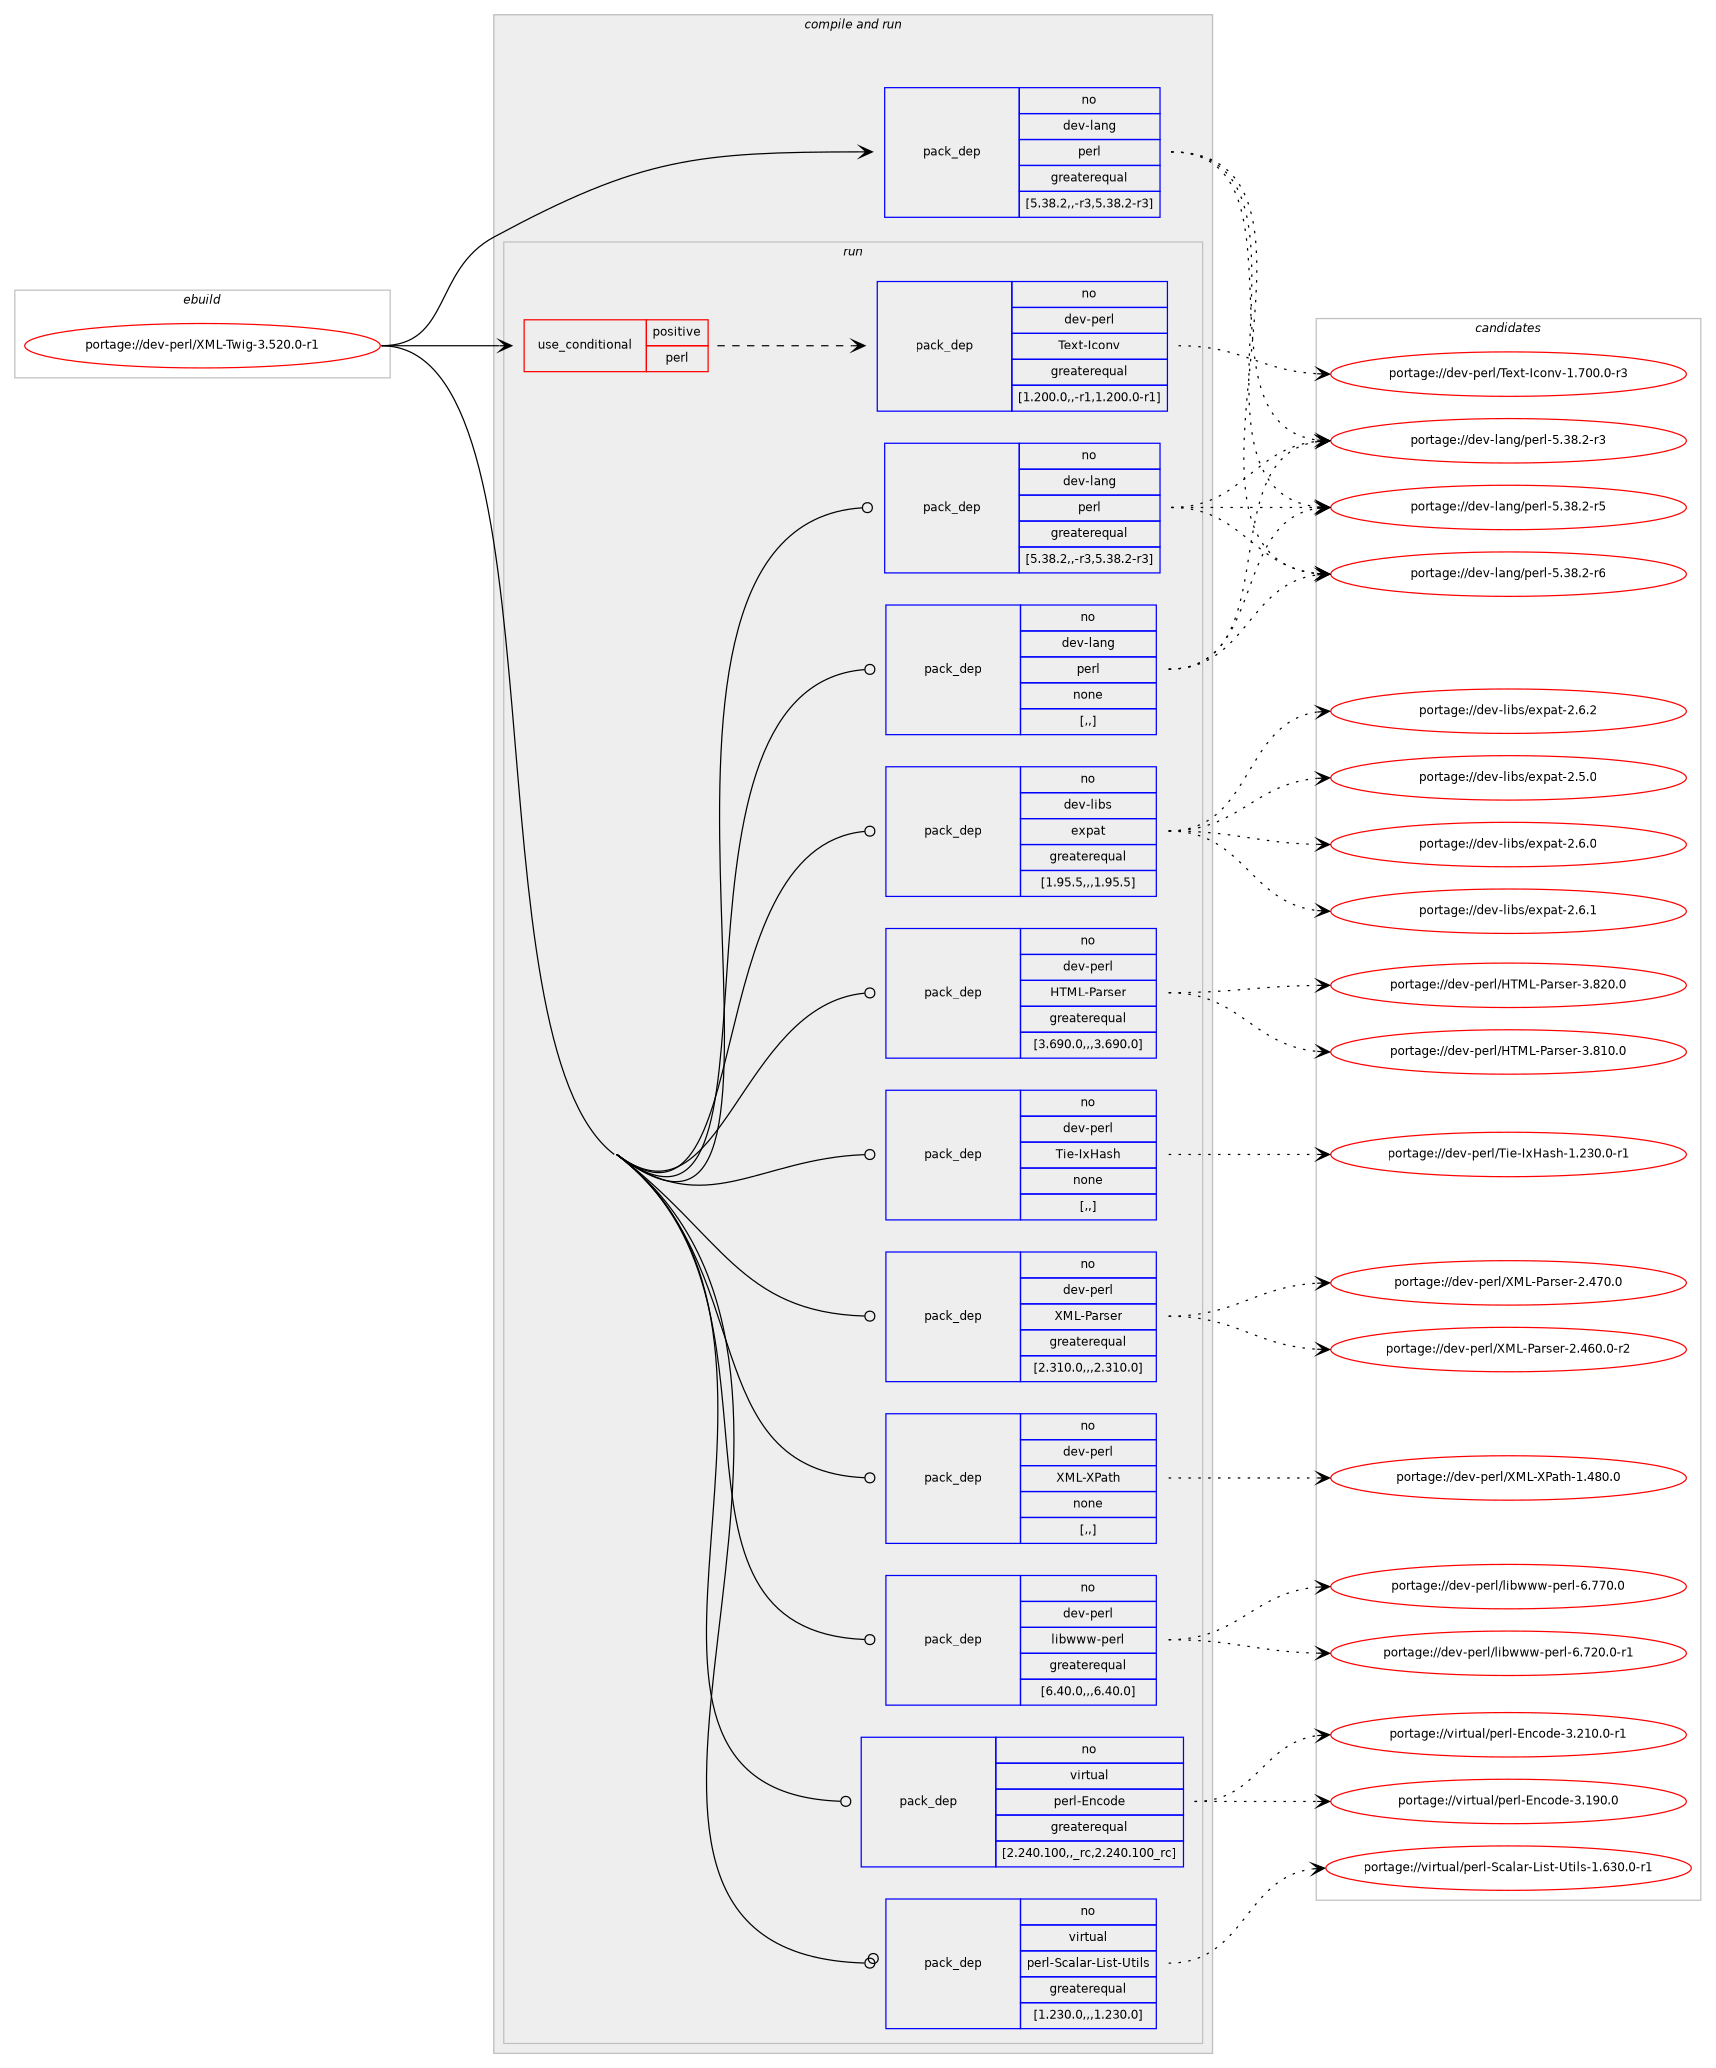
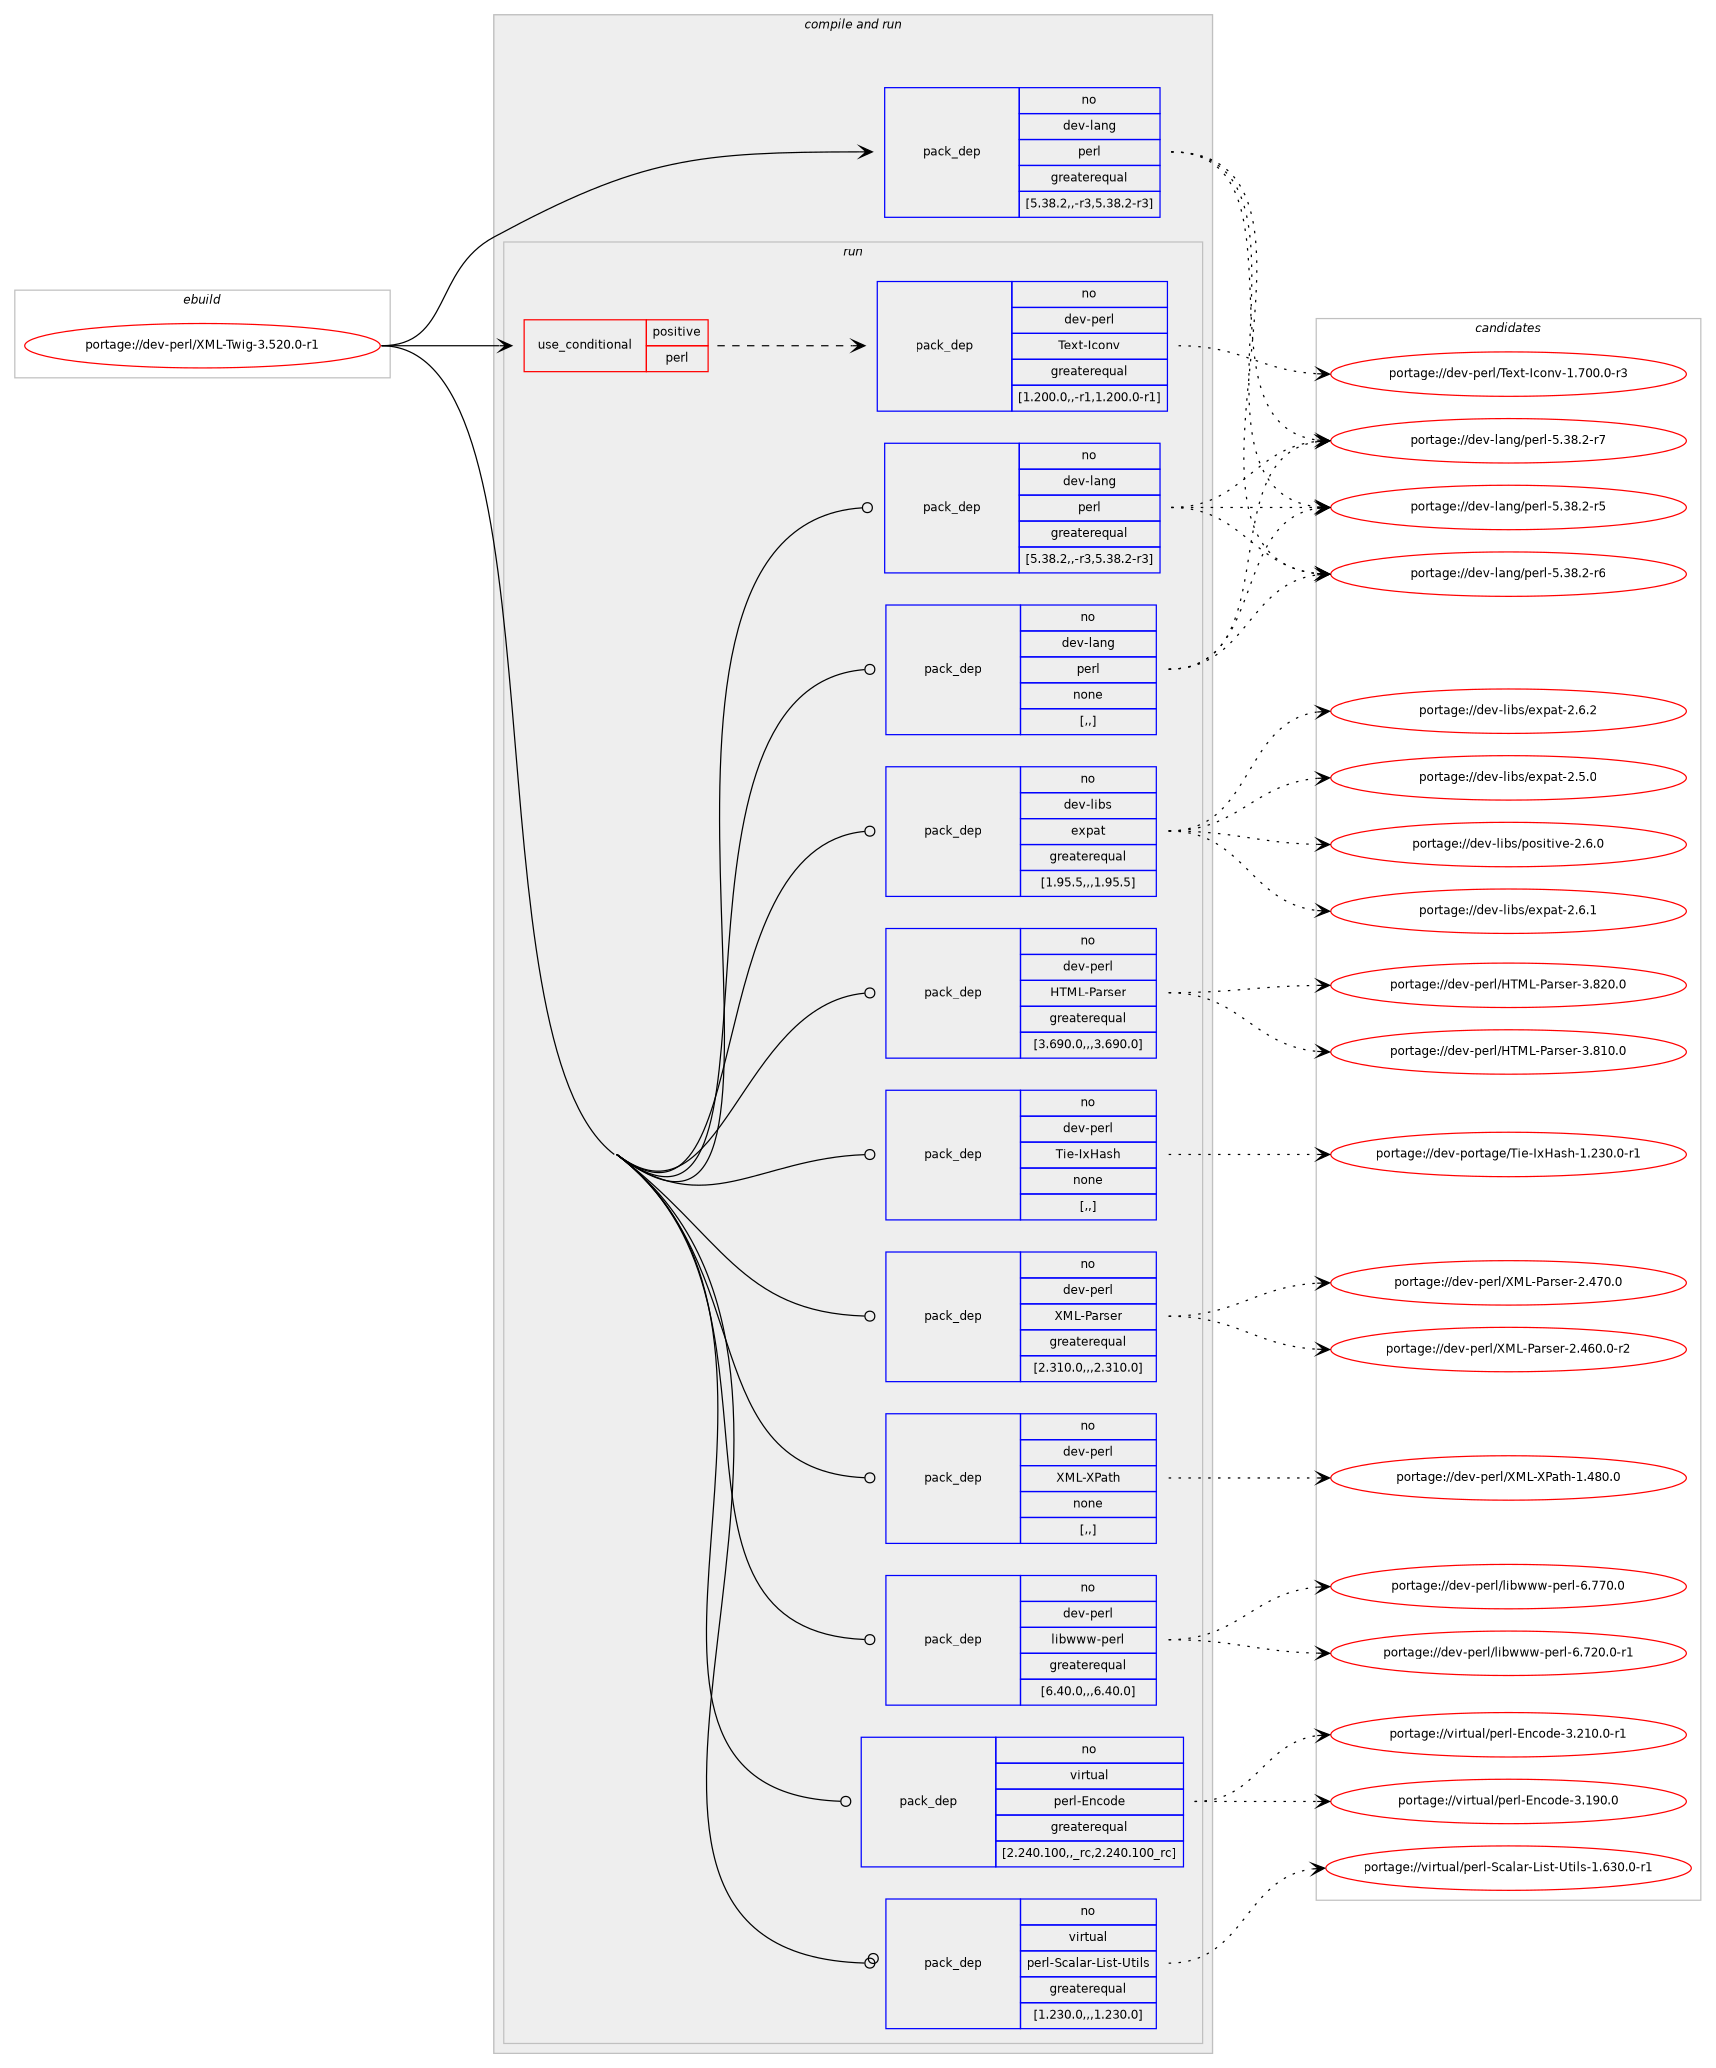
(1509, 441) -> (1509, 441)
(1509, 845) -> (1509, 845)
(1509, 1154) -> (1509, 1154)
